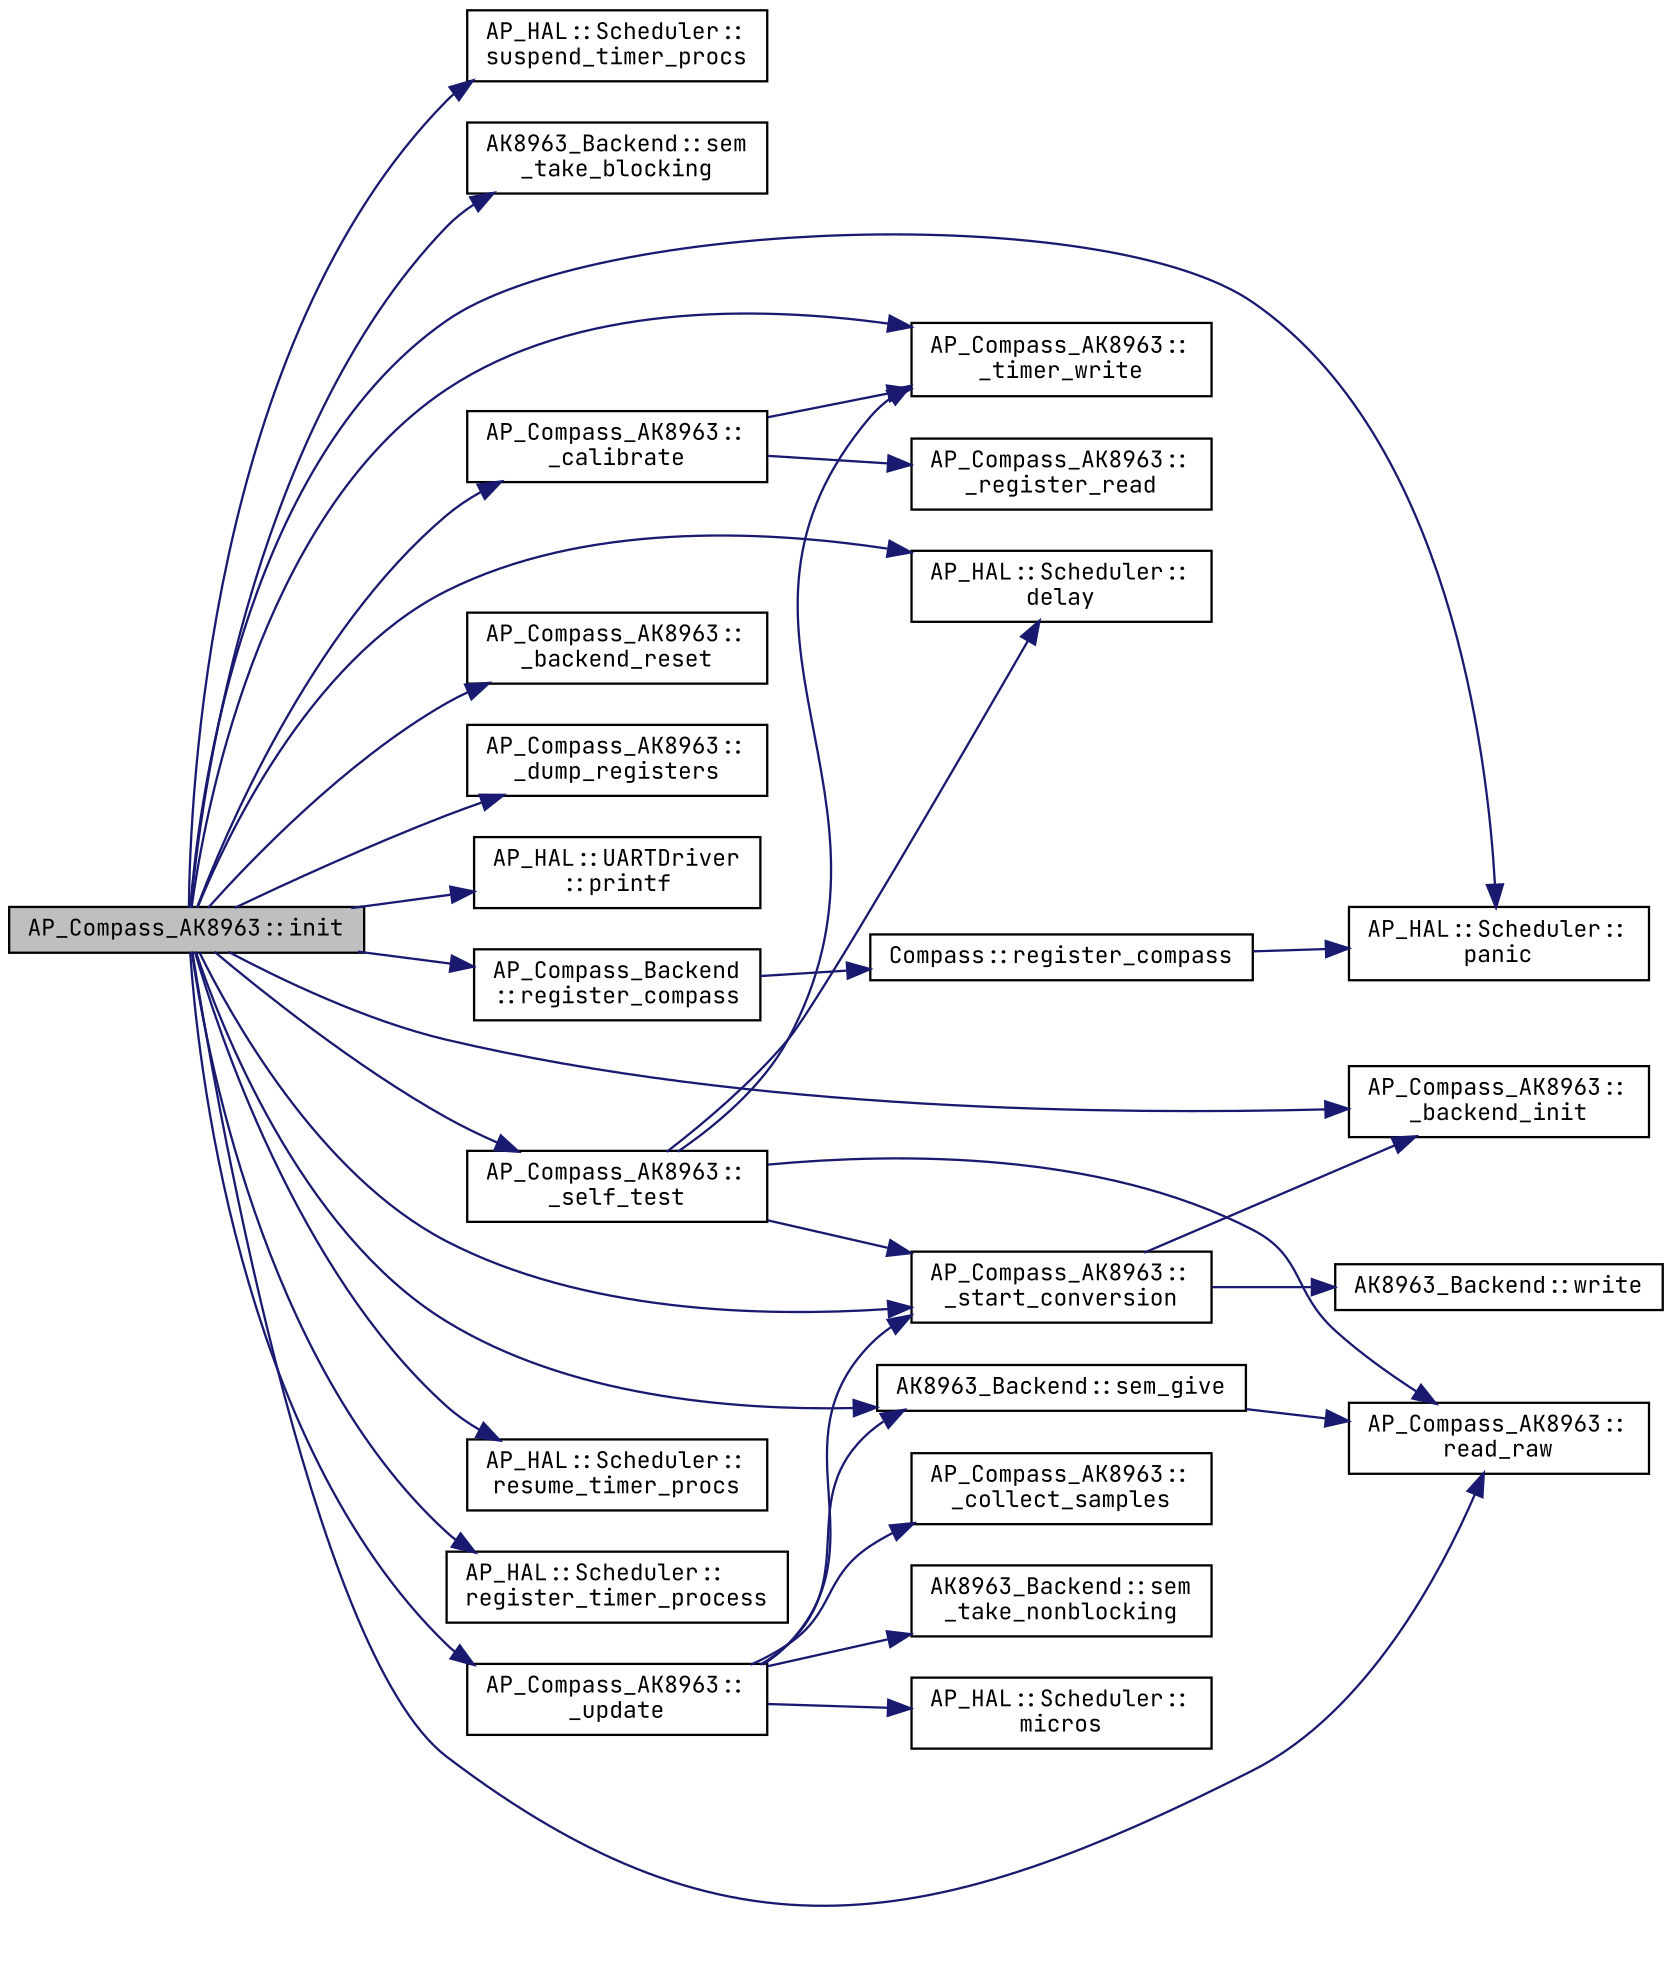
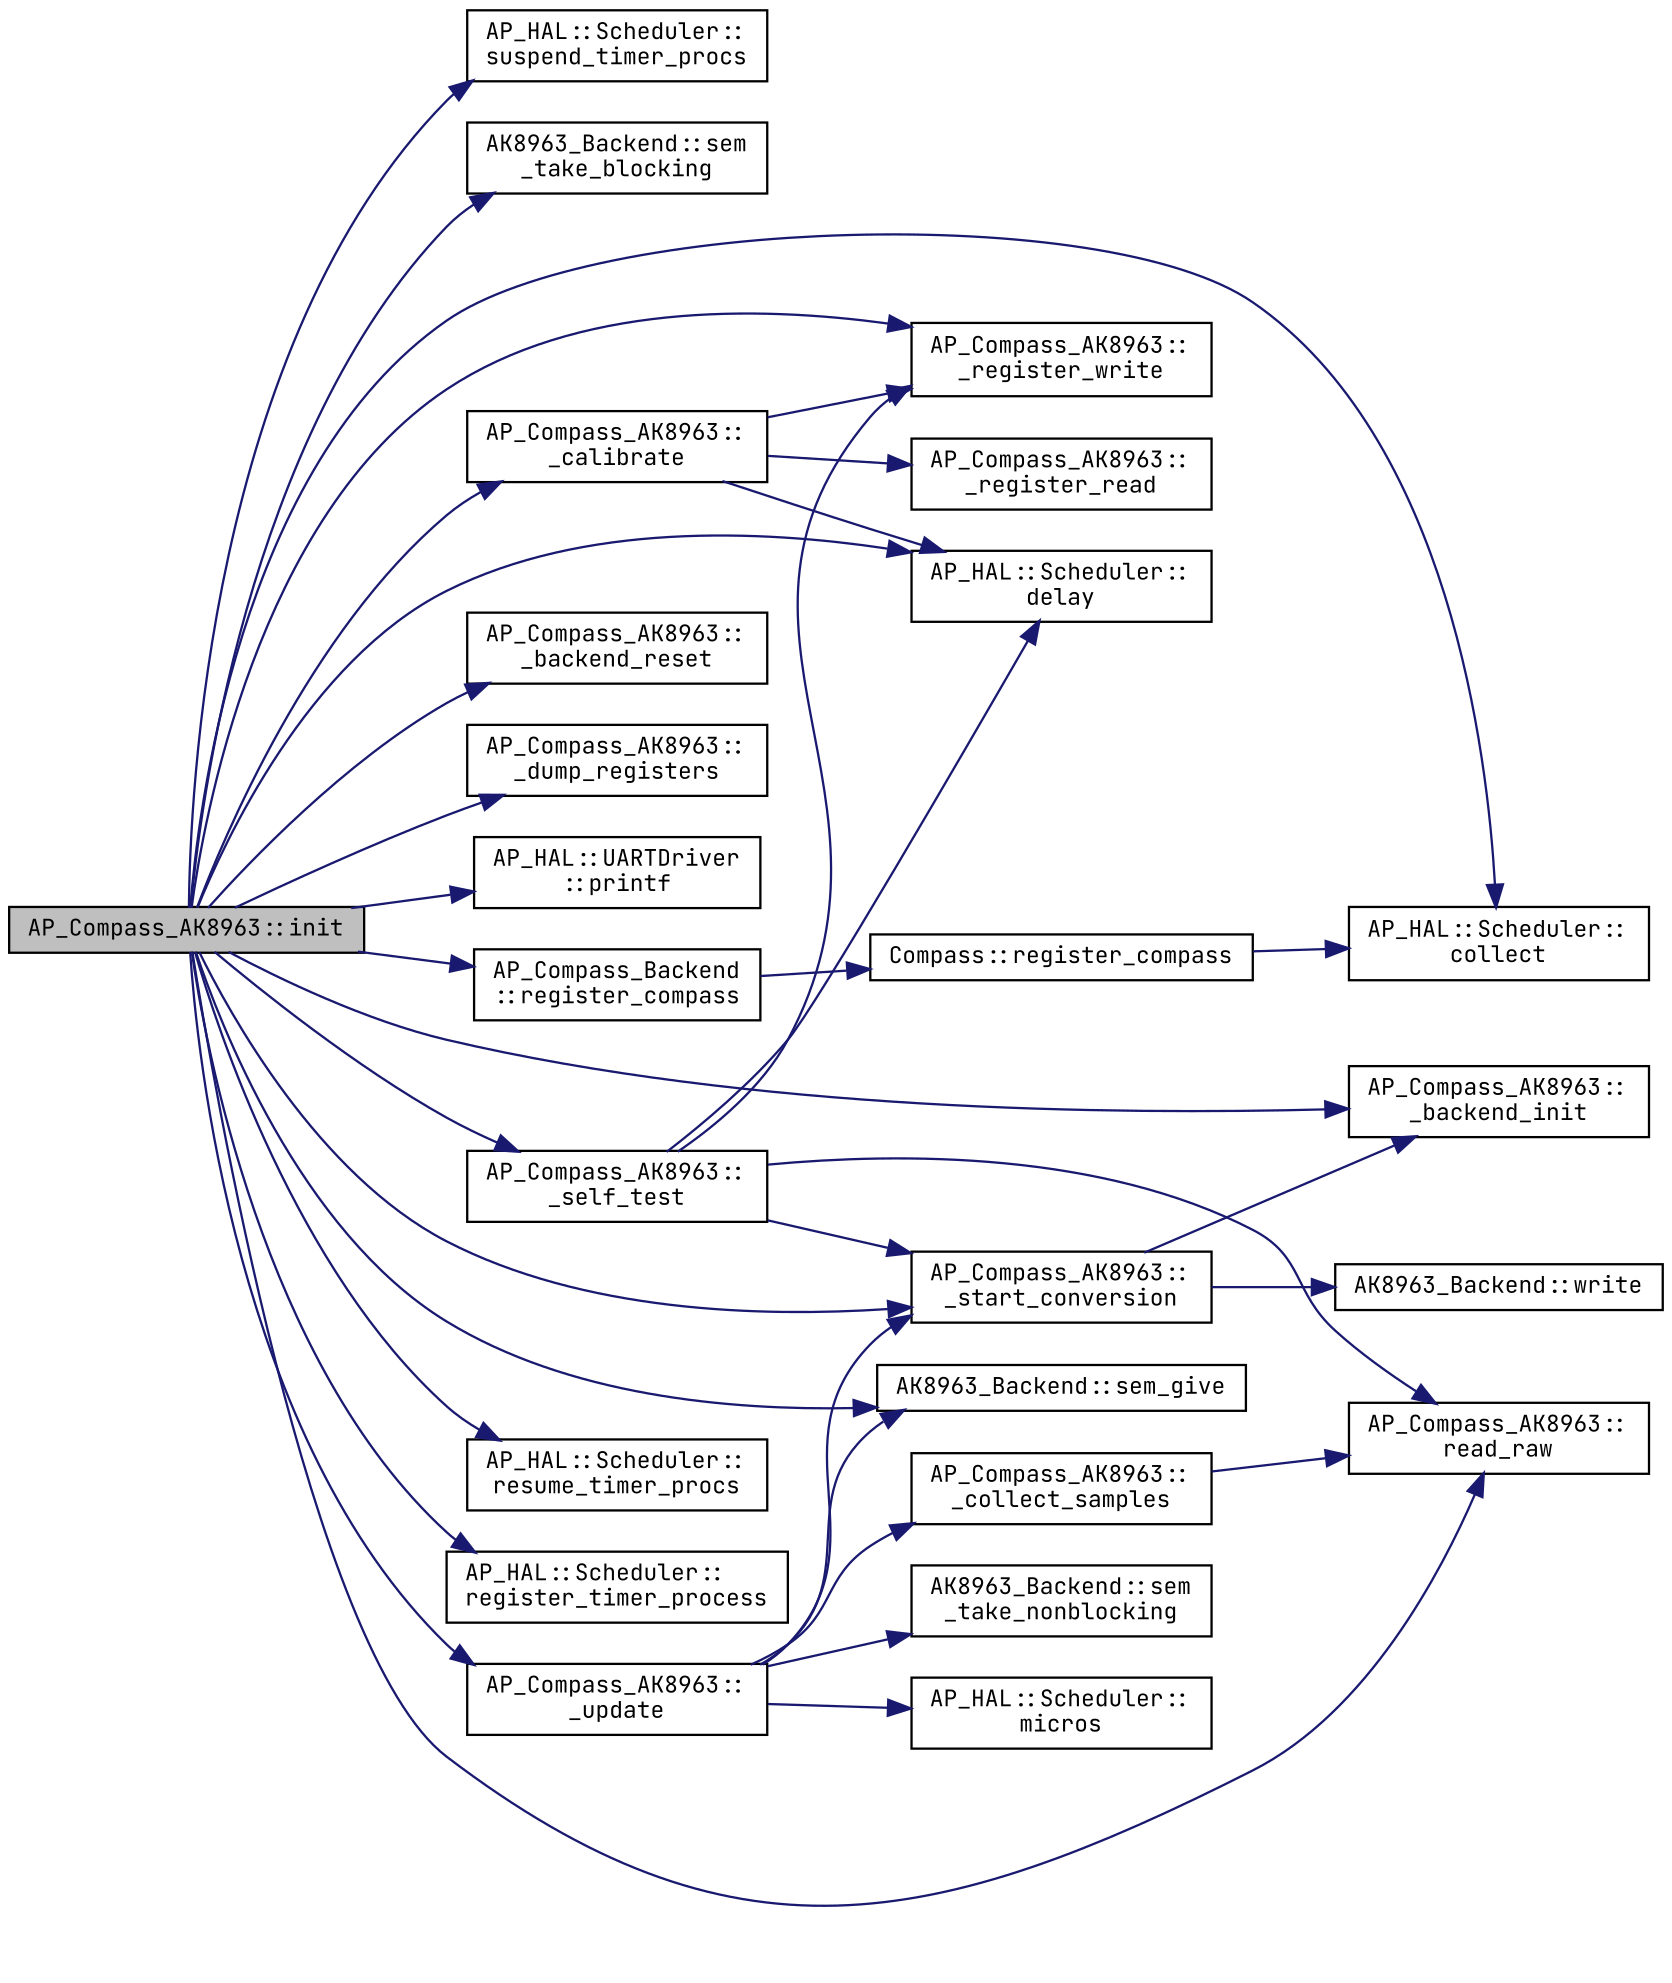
(1062, 360) -> (1062, 360)
none -> (832, 517)
(1499, 944) -> (1499, 944)
(1286, 1414) -> (1269, 1465)
